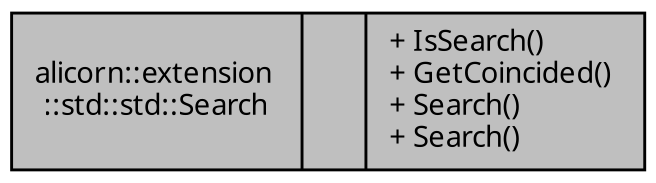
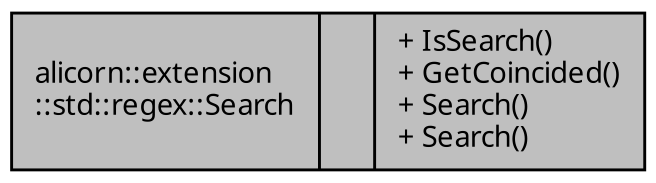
(157, 106) -> (166, 106)
